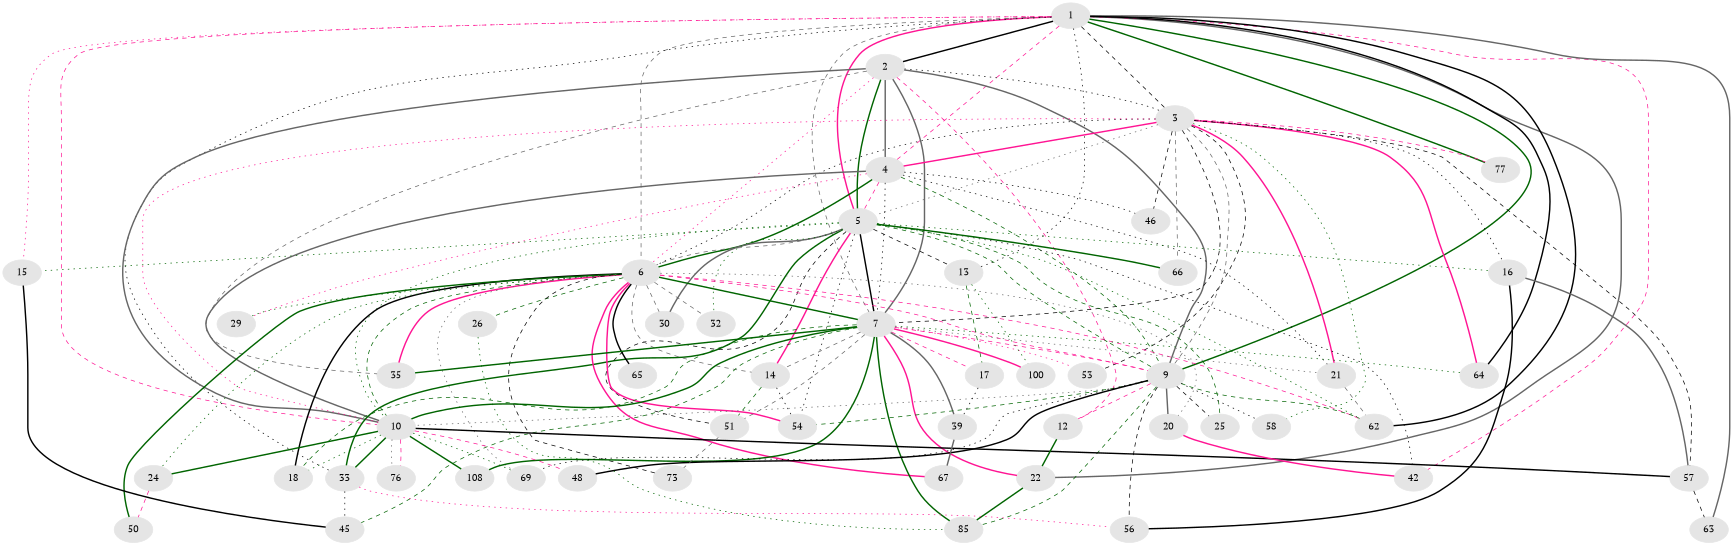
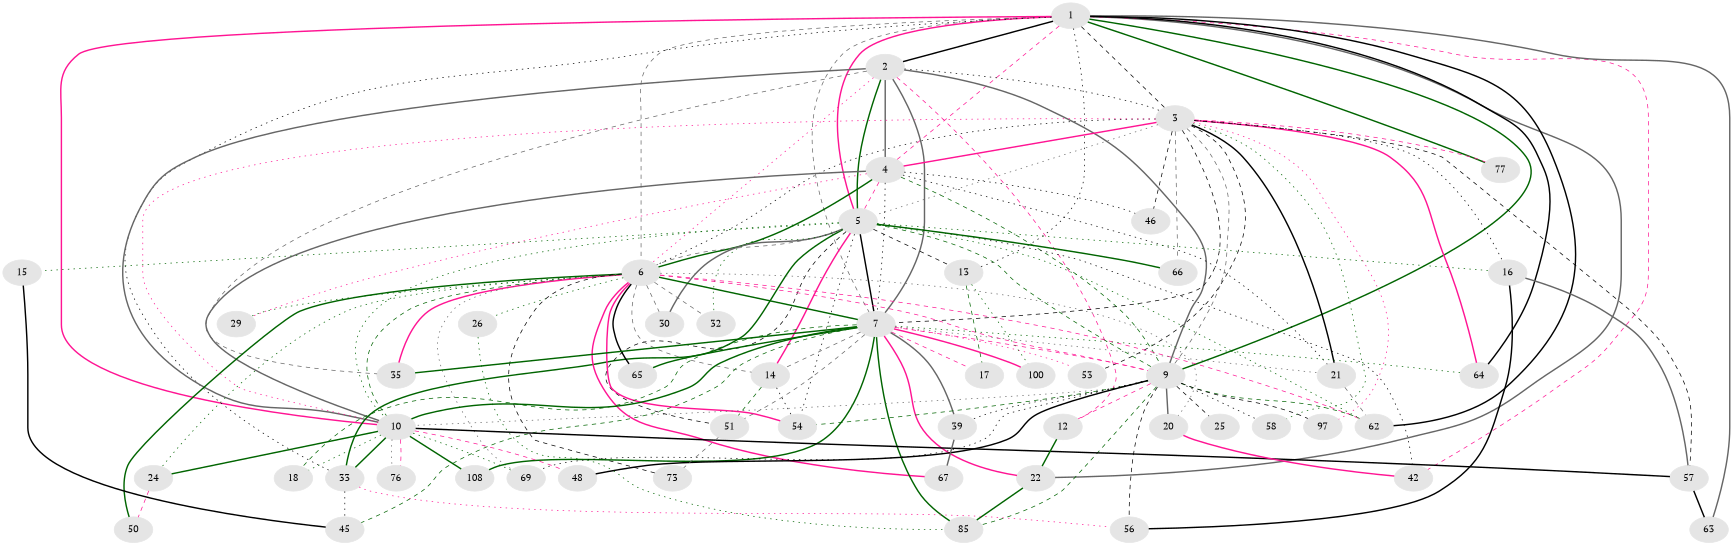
(444, 26) -> none
(96, 50) -> (254, 34)
(1288, 227) -> (1288, 227)
(561, 294) -> (561, 294)
(1068, 297) -> none
(354, 329) -> none
none -> (755, 345)
(970, 403) -> (1060, 398)
none -> (1323, 427)
(1699, 504) -> (1699, 504)
